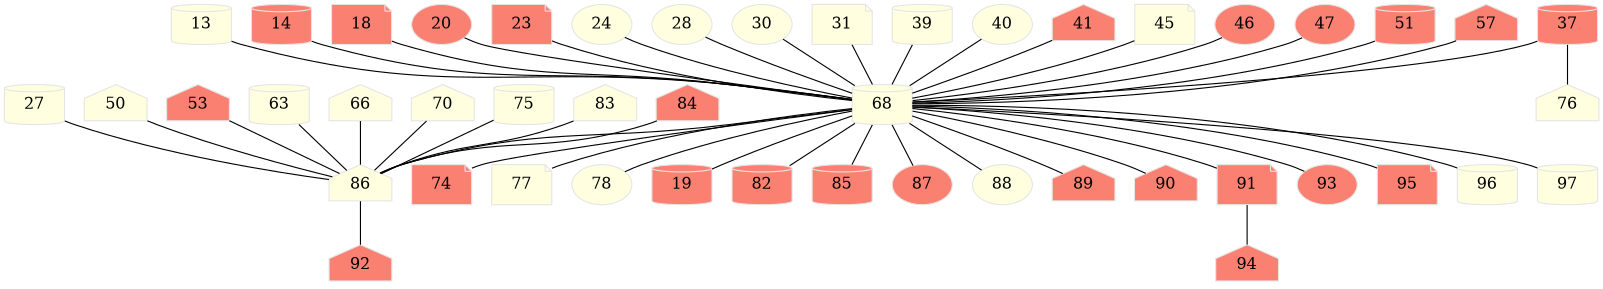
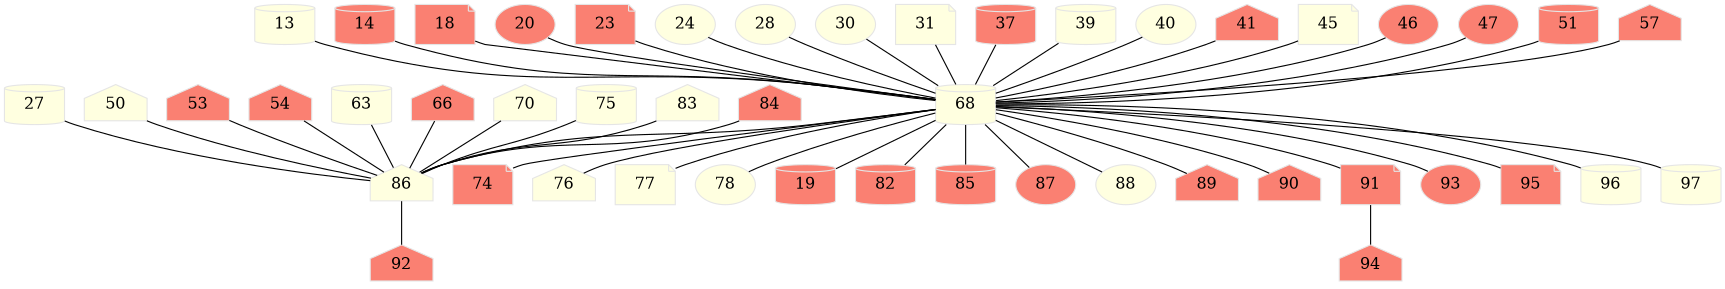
(1568, 65) -> (758, 135)
none -> (280, 105)
(360, 105) -> (443, 105)
